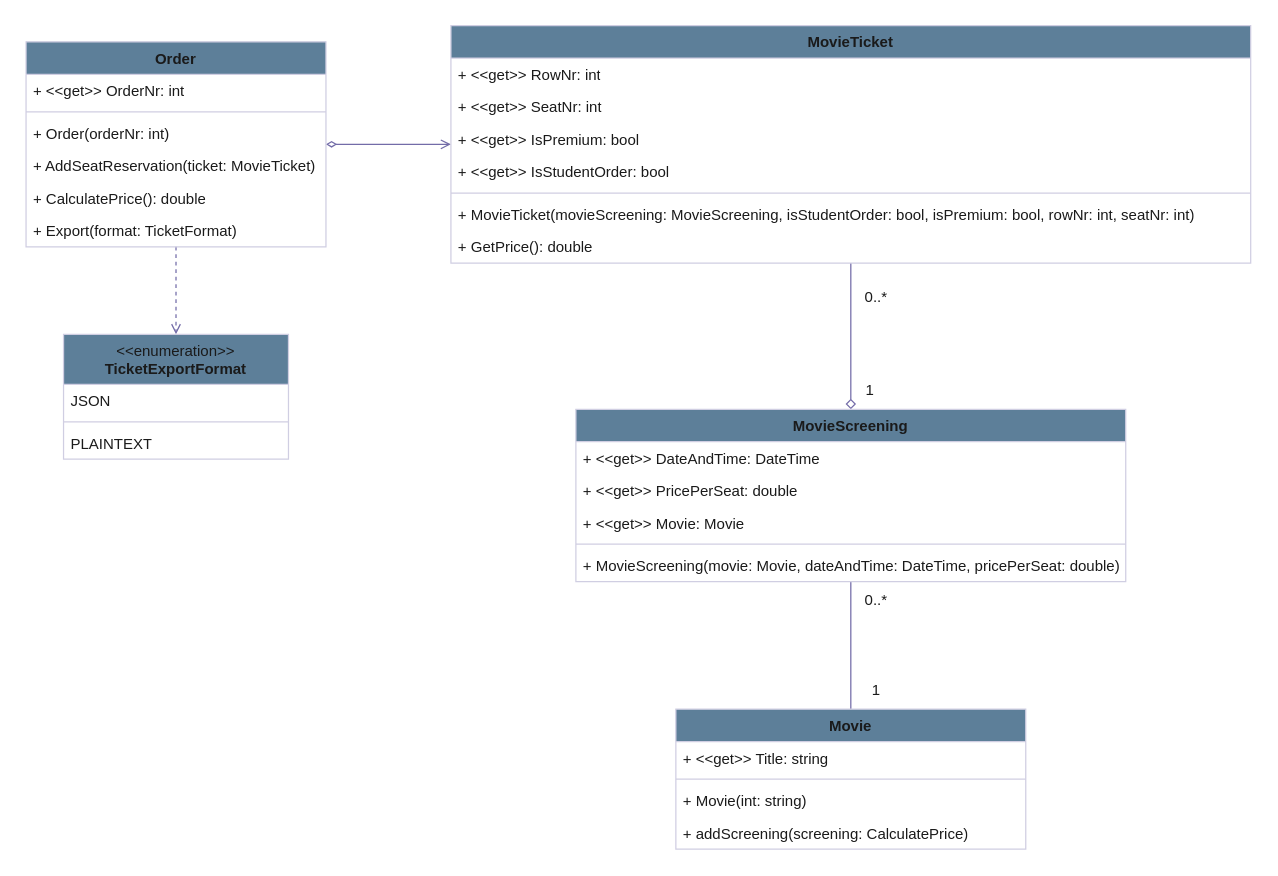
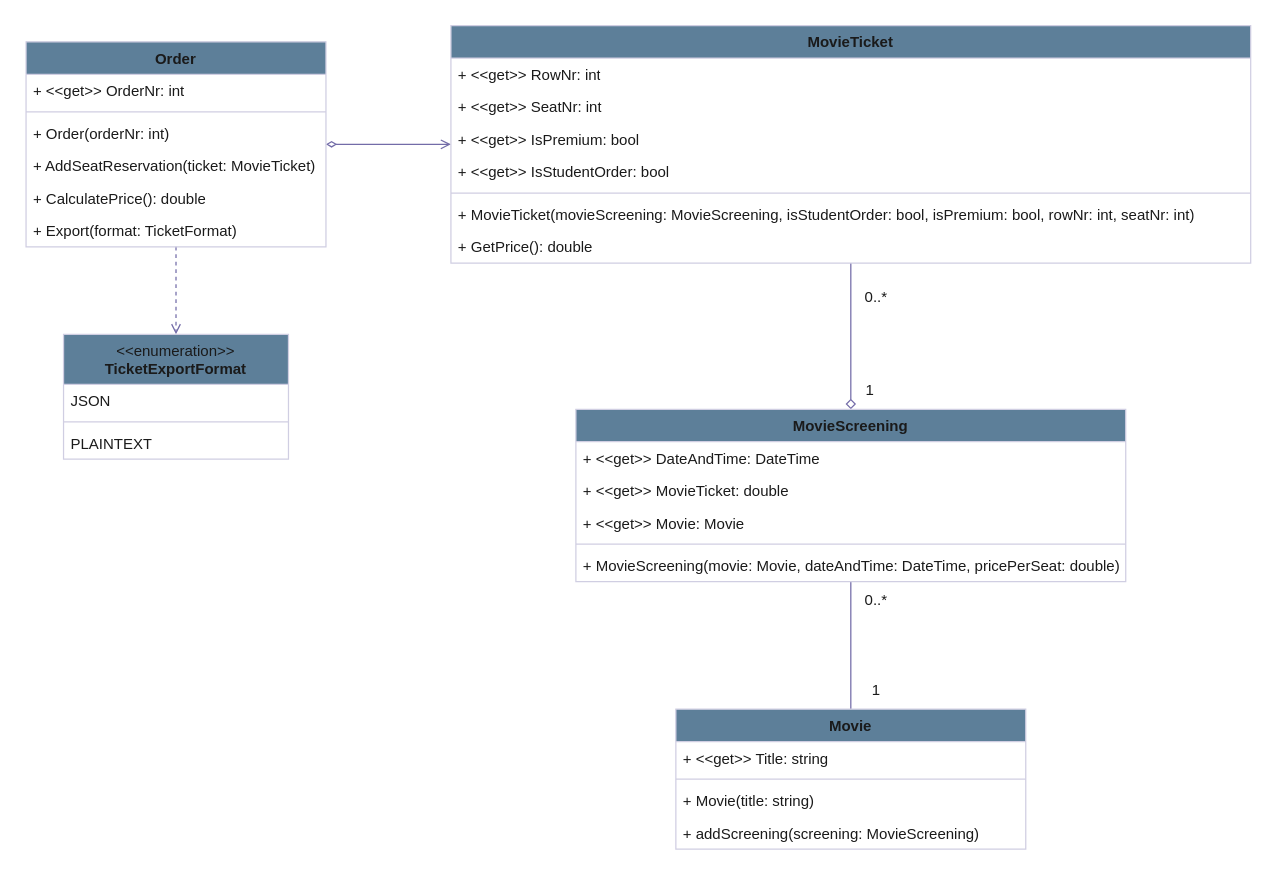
(697, 492) -> (691, 492)
(755, 802) -> (762, 802)
(840, 835) -> (842, 835)
